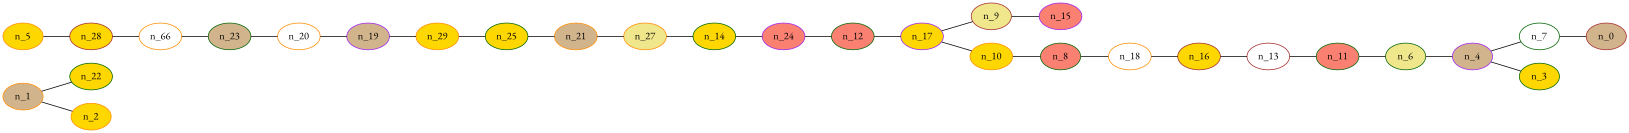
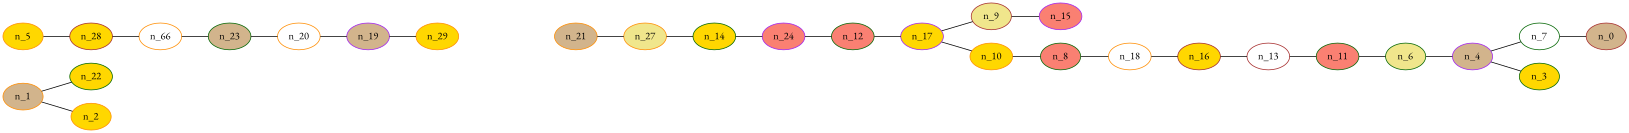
(507, 36) -> none
